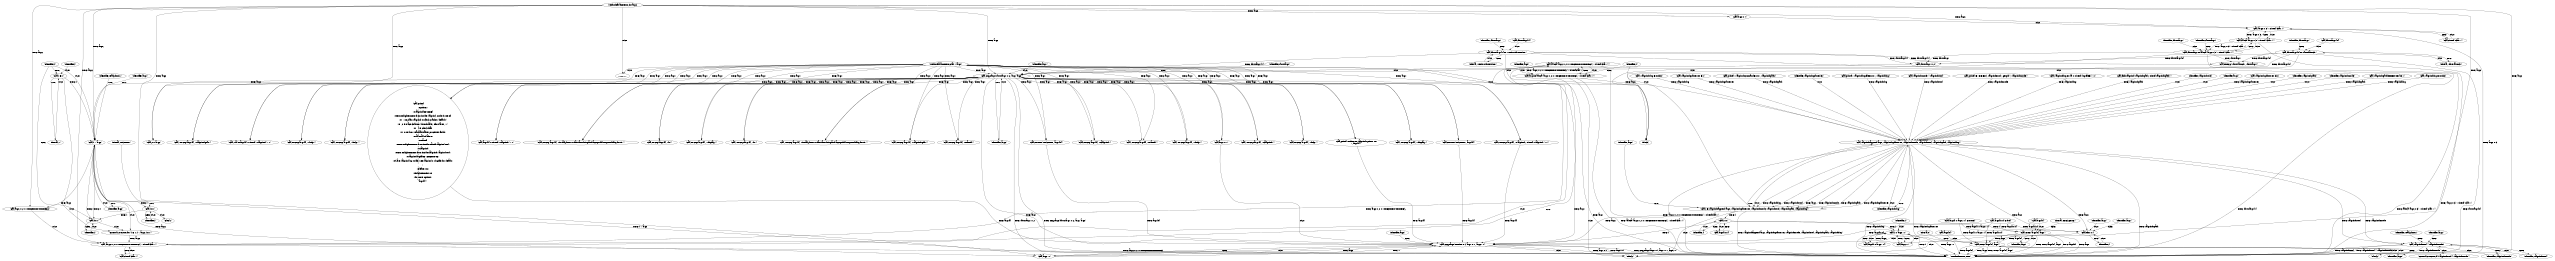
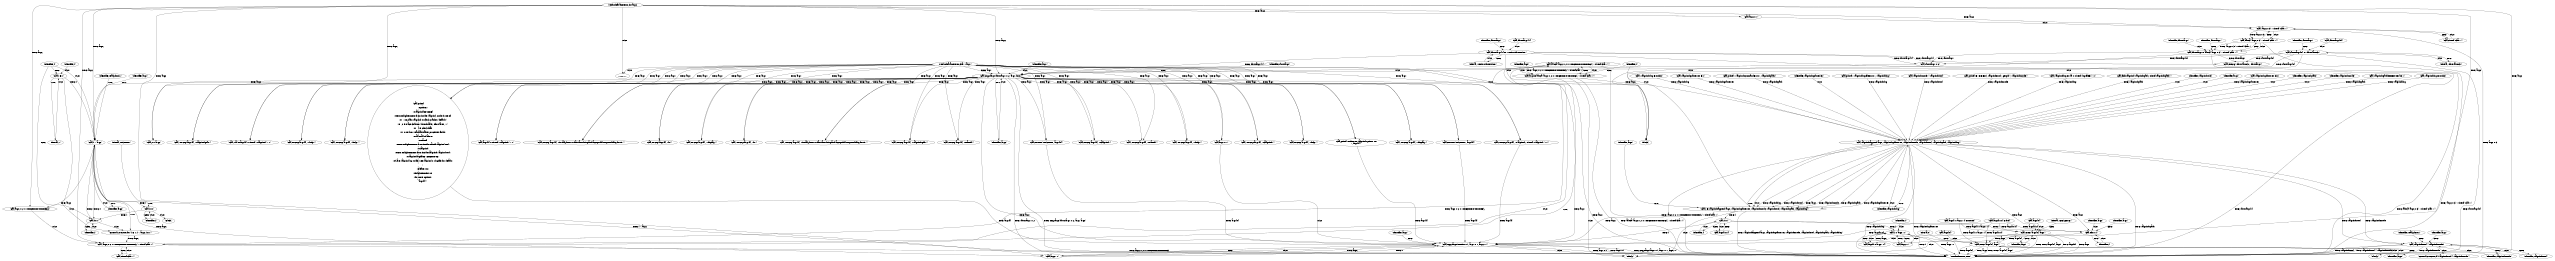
(1002, 76) -> (1001, 76)
(133, 215) -> (133, 215)
